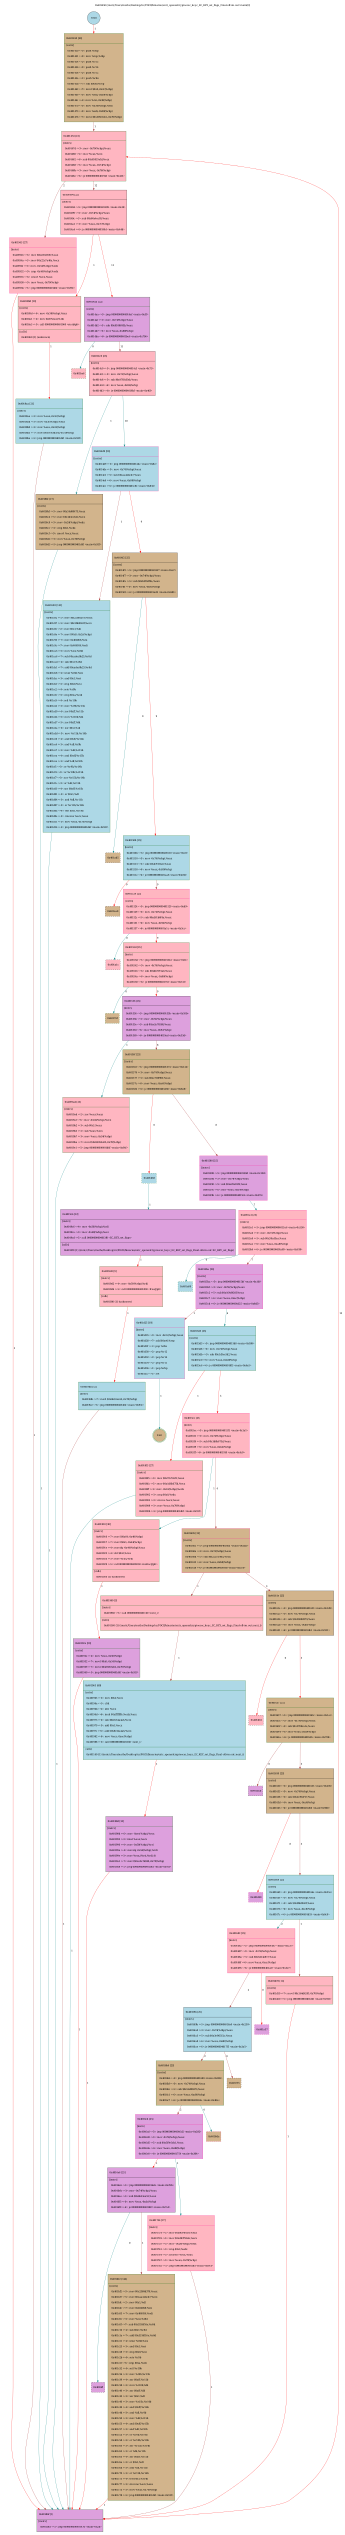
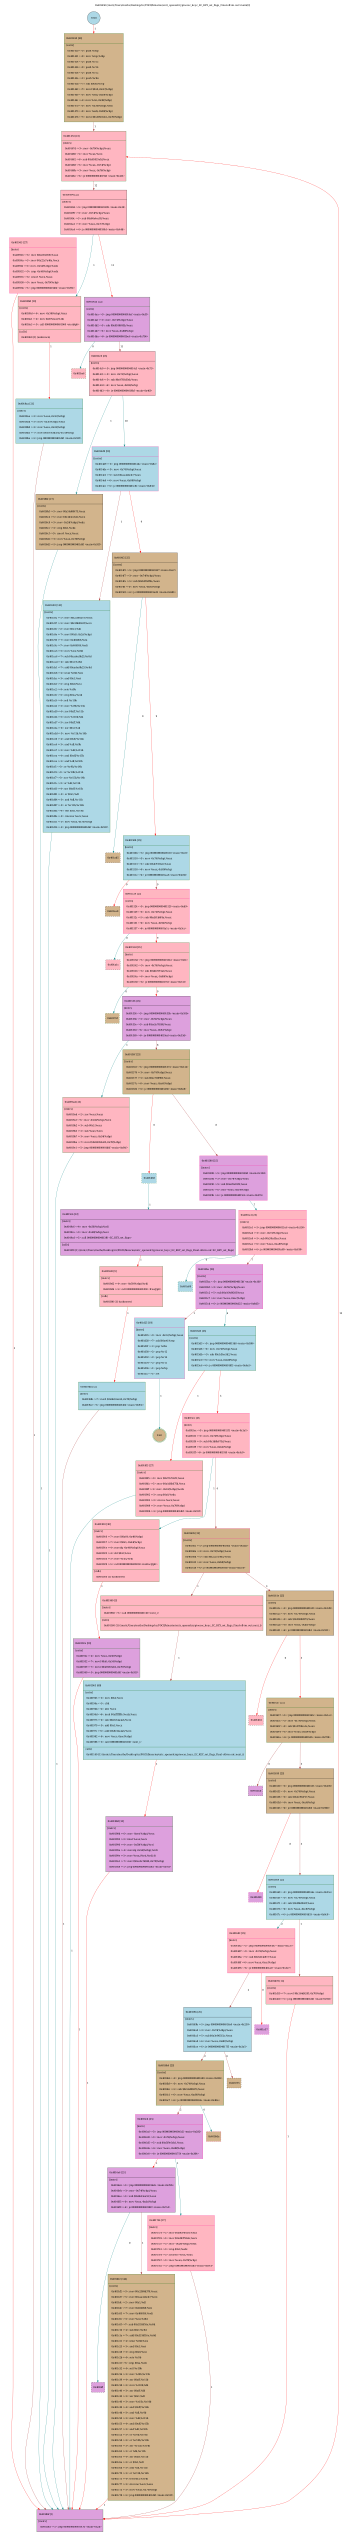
(52, 207) -> none
(88, 266) -> (88, 266)
